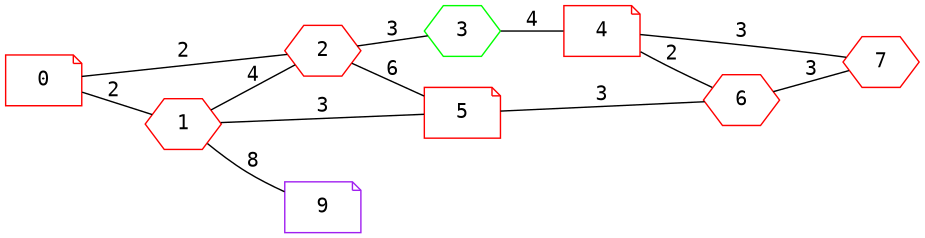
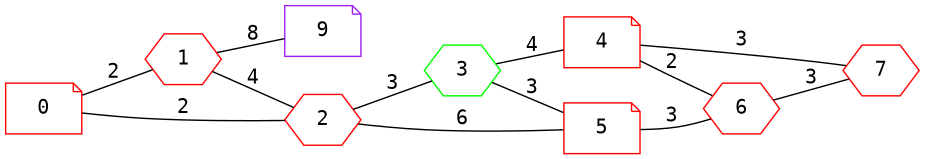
(322, 118) -> (528, 98)
